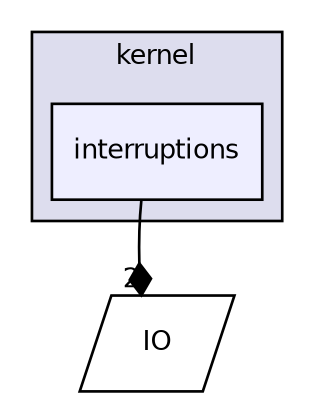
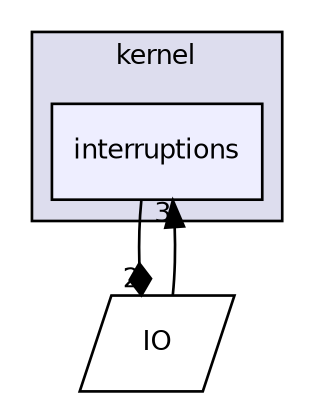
none -> (175, 261)
